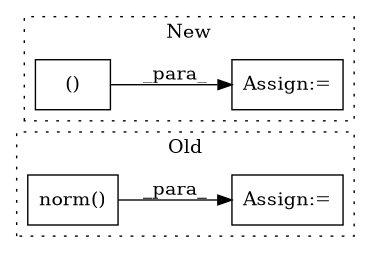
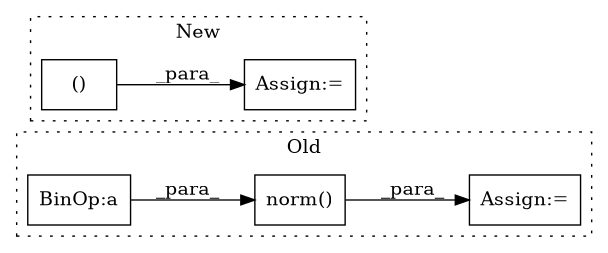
none -> (79, 200)
